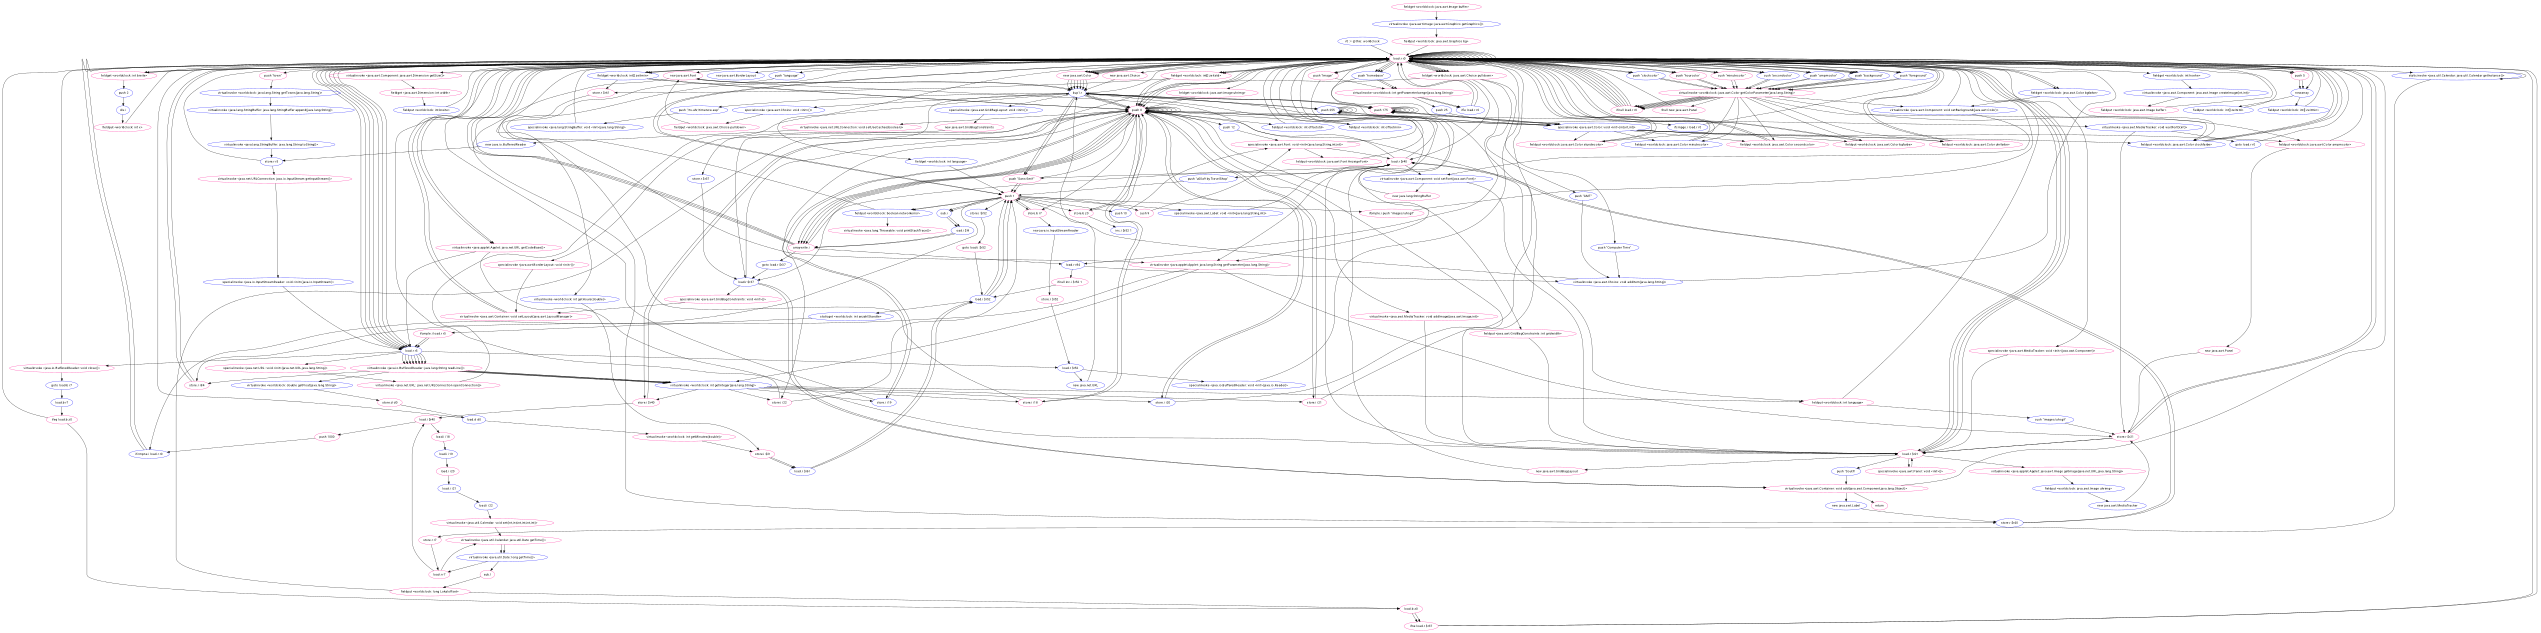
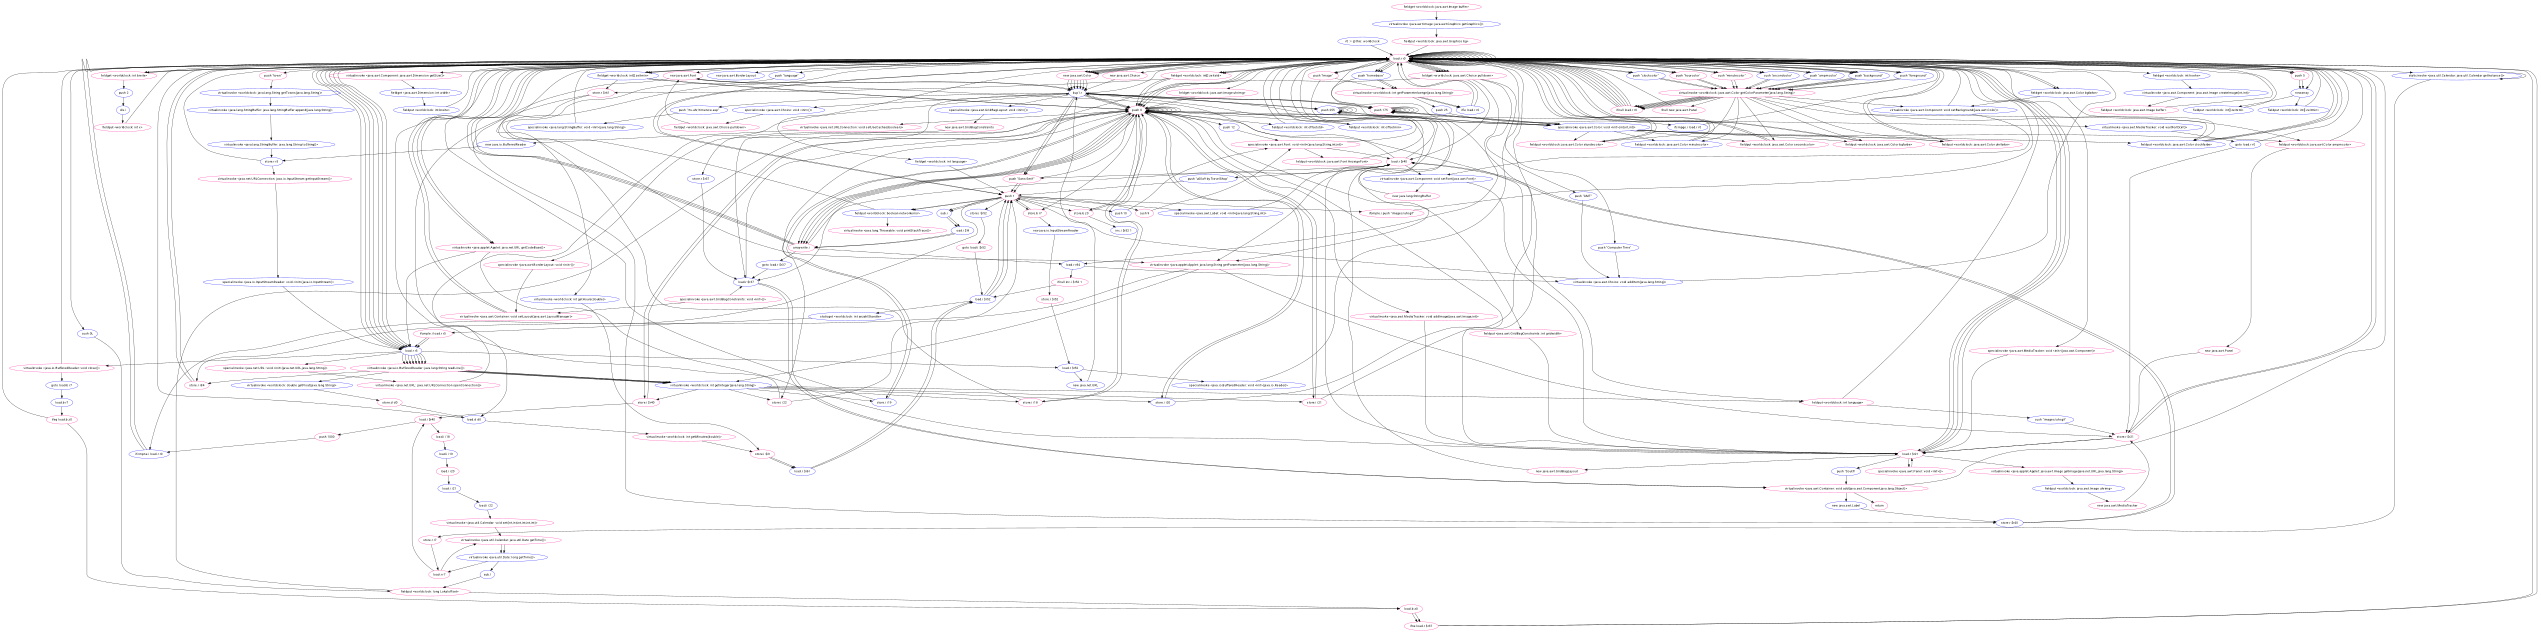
(421, 93) -> (421, 93)
none -> (416, 232)
(2121, 278) -> (2130, 250)
(734, 290) -> (735, 291)
none -> (87, 334)
(2118, 506) -> (2118, 506)
(487, 575) -> (487, 575)
